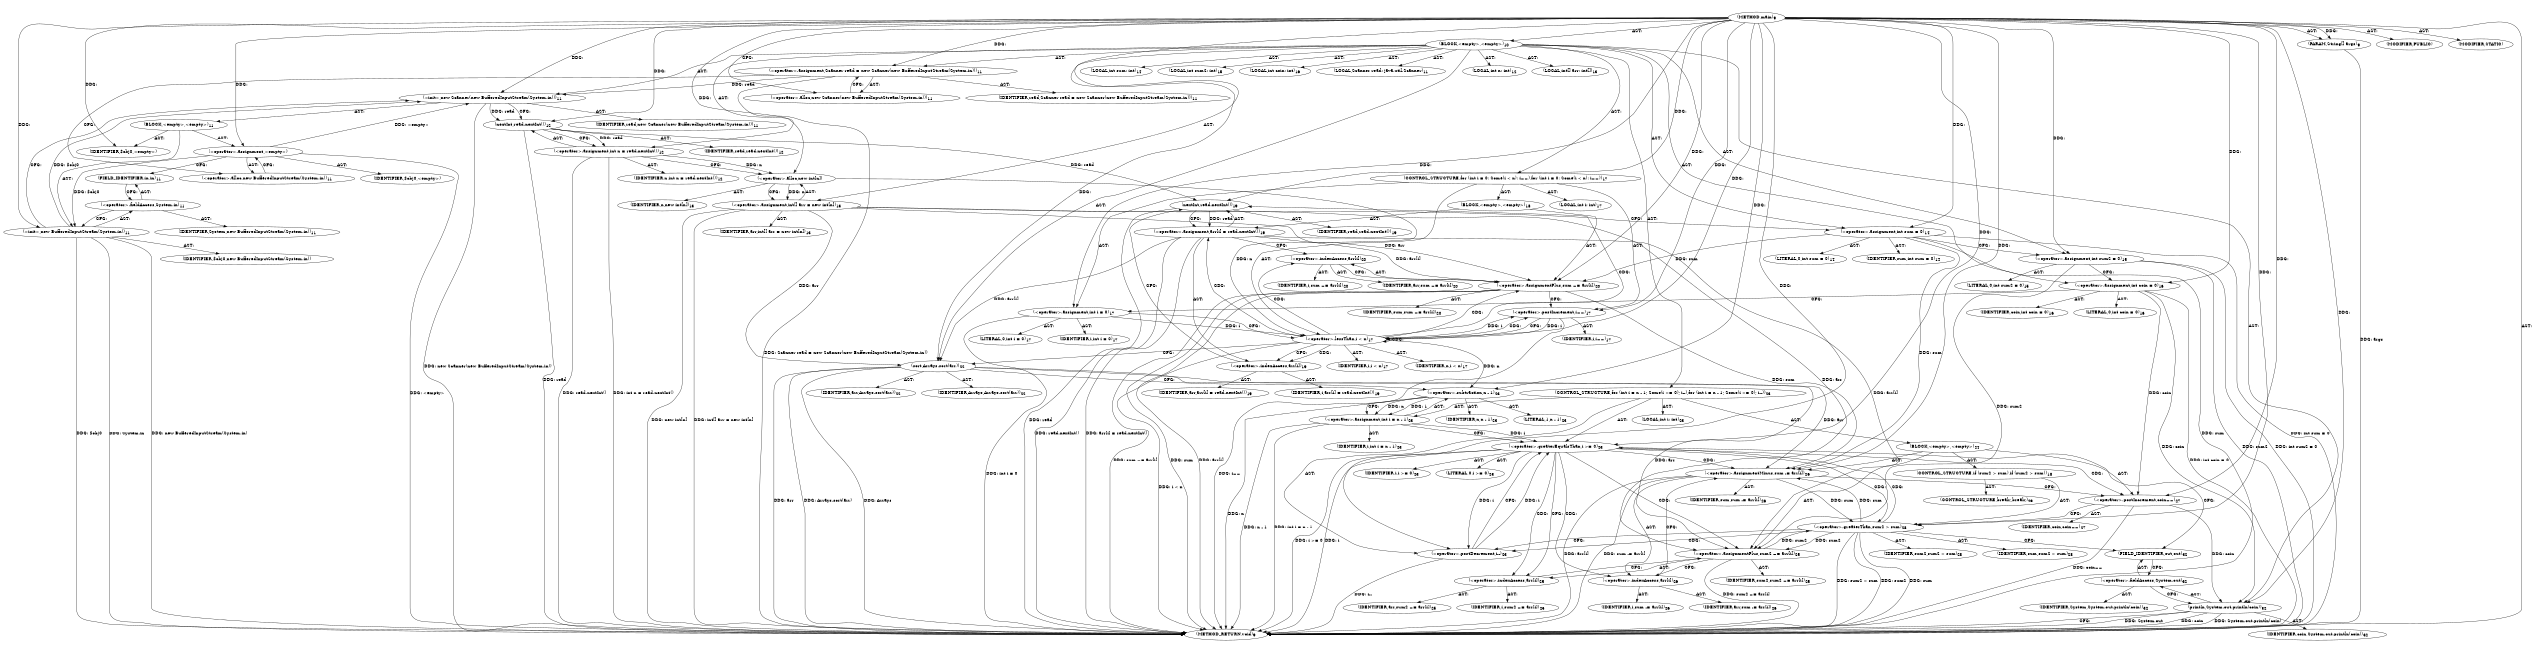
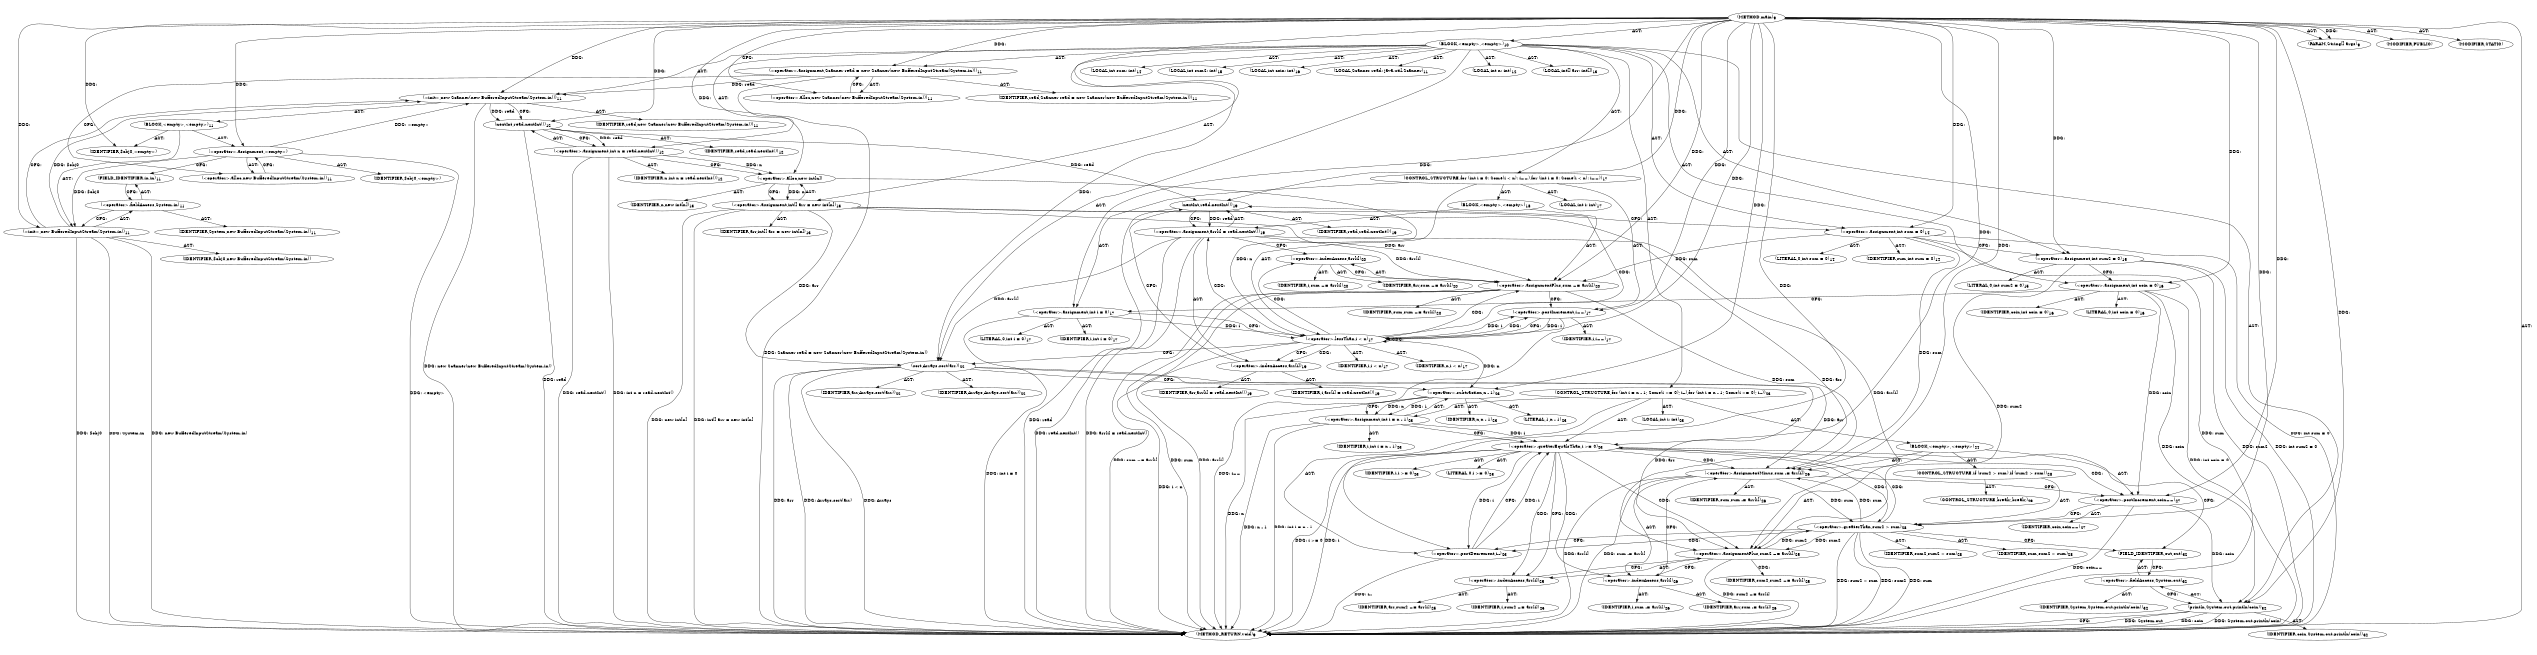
(2050, 473) -> (2050, 473)
(1765, 568) -> (1765, 568)
(2352, 621) -> none
